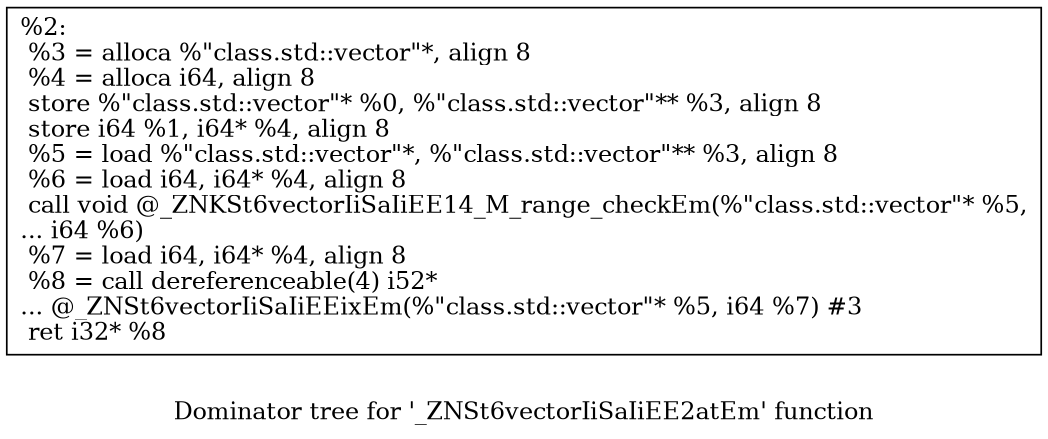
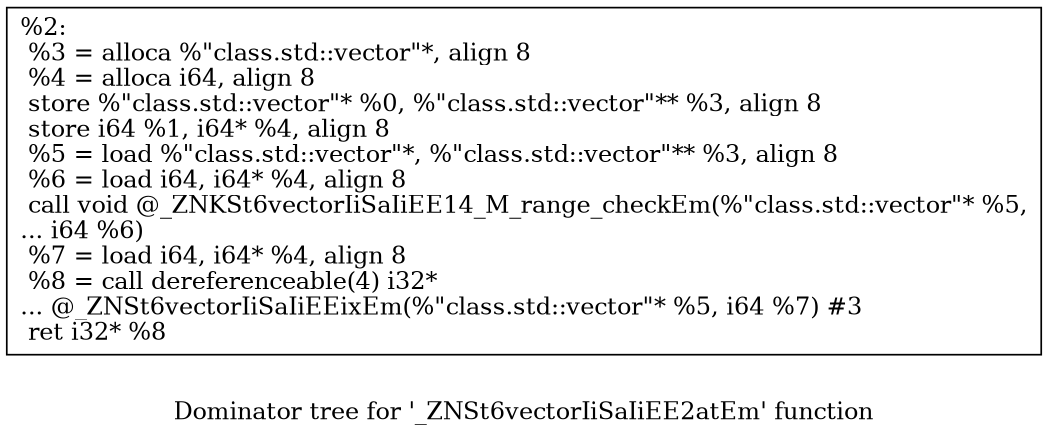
(229, 282) -> (229, 282)
